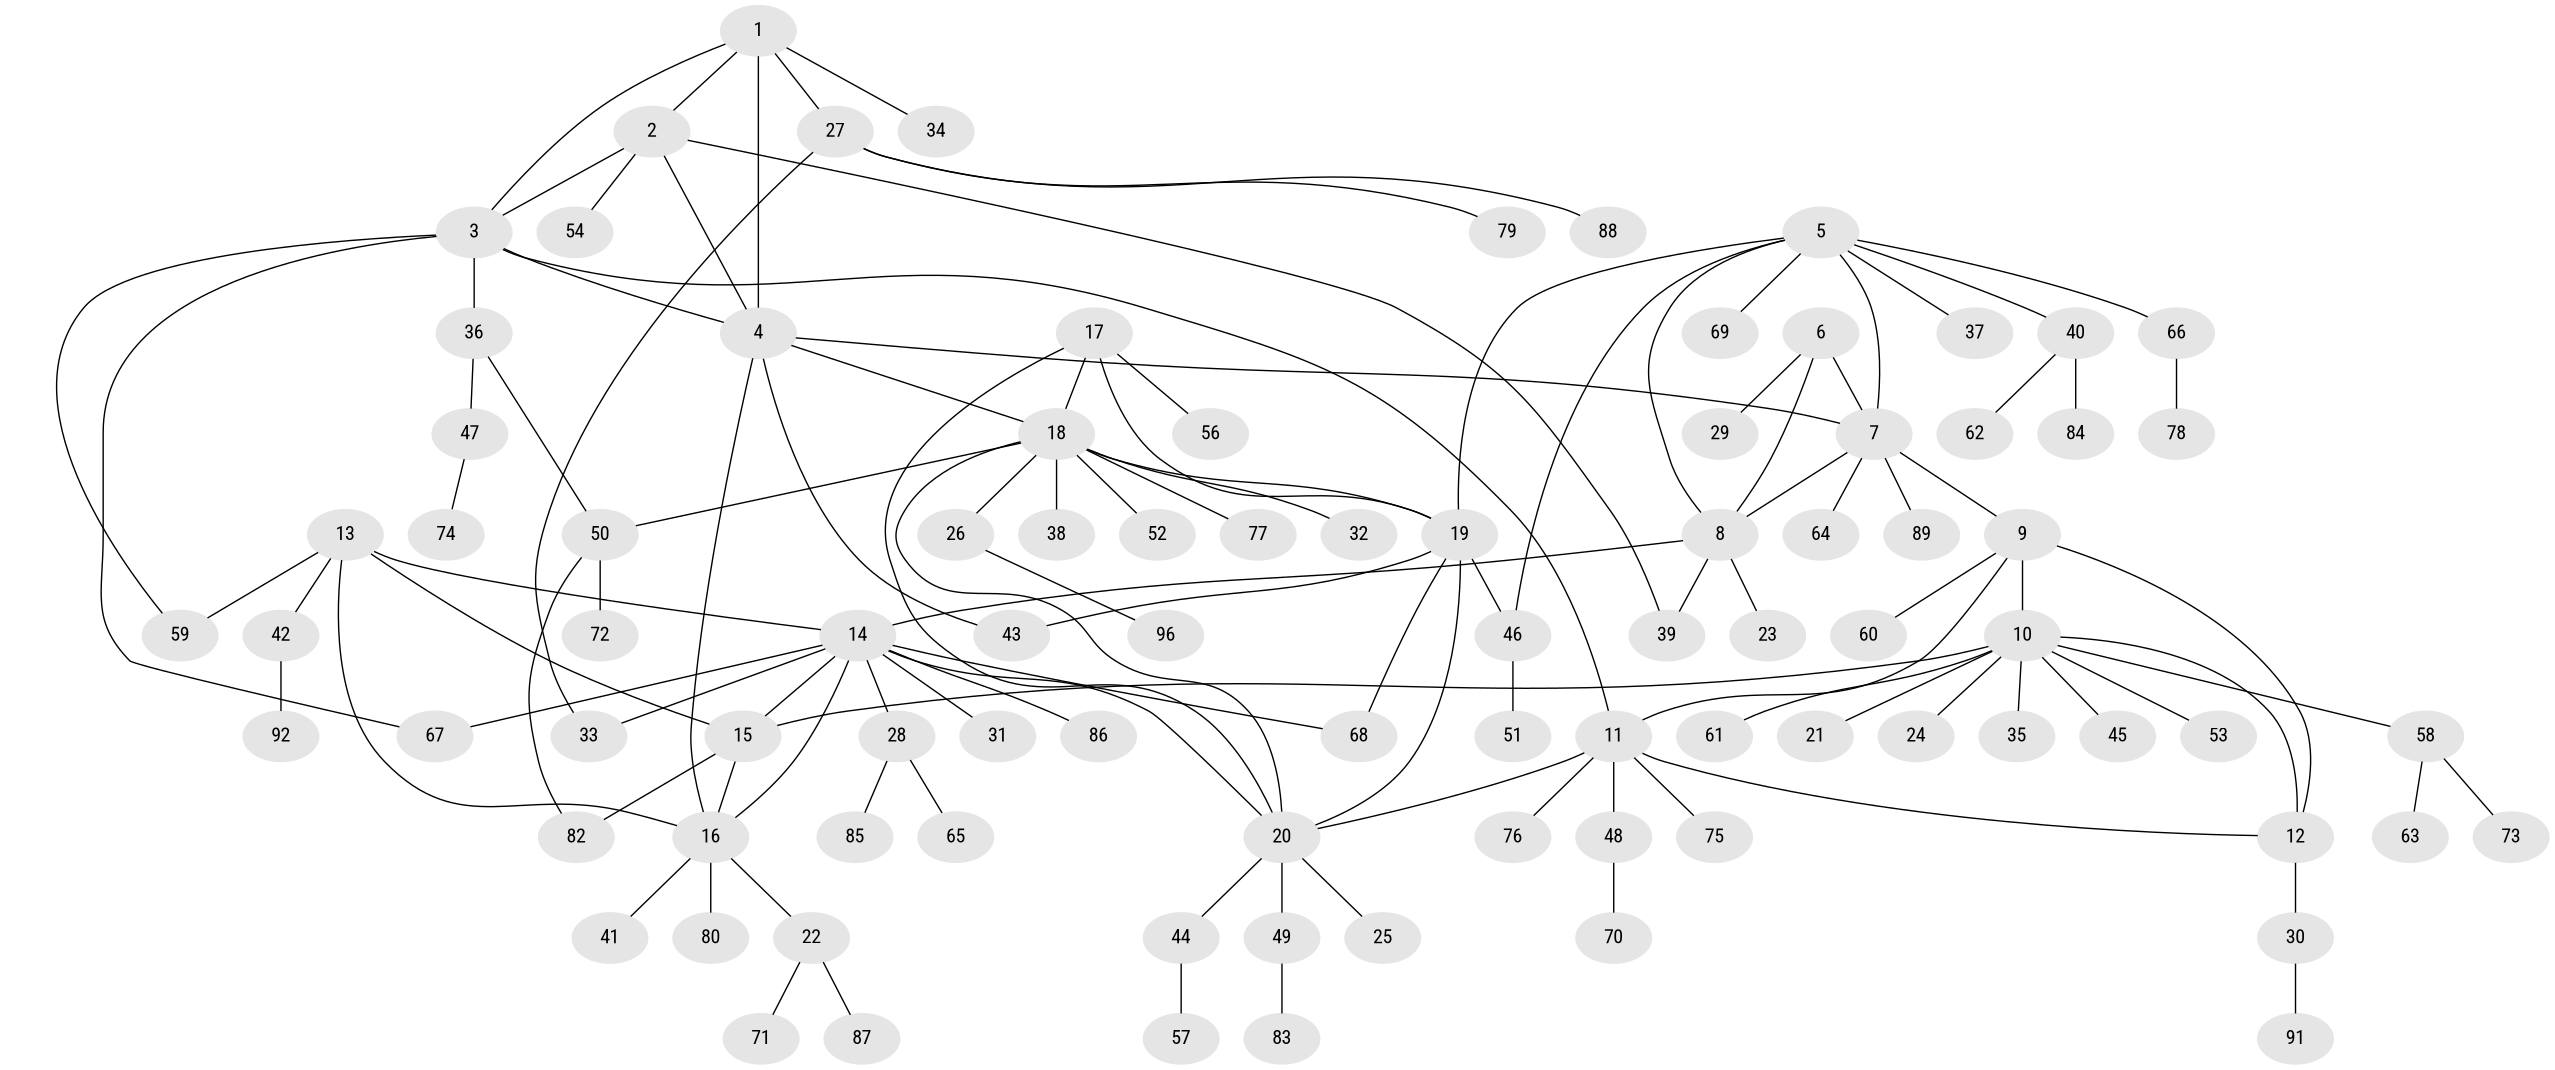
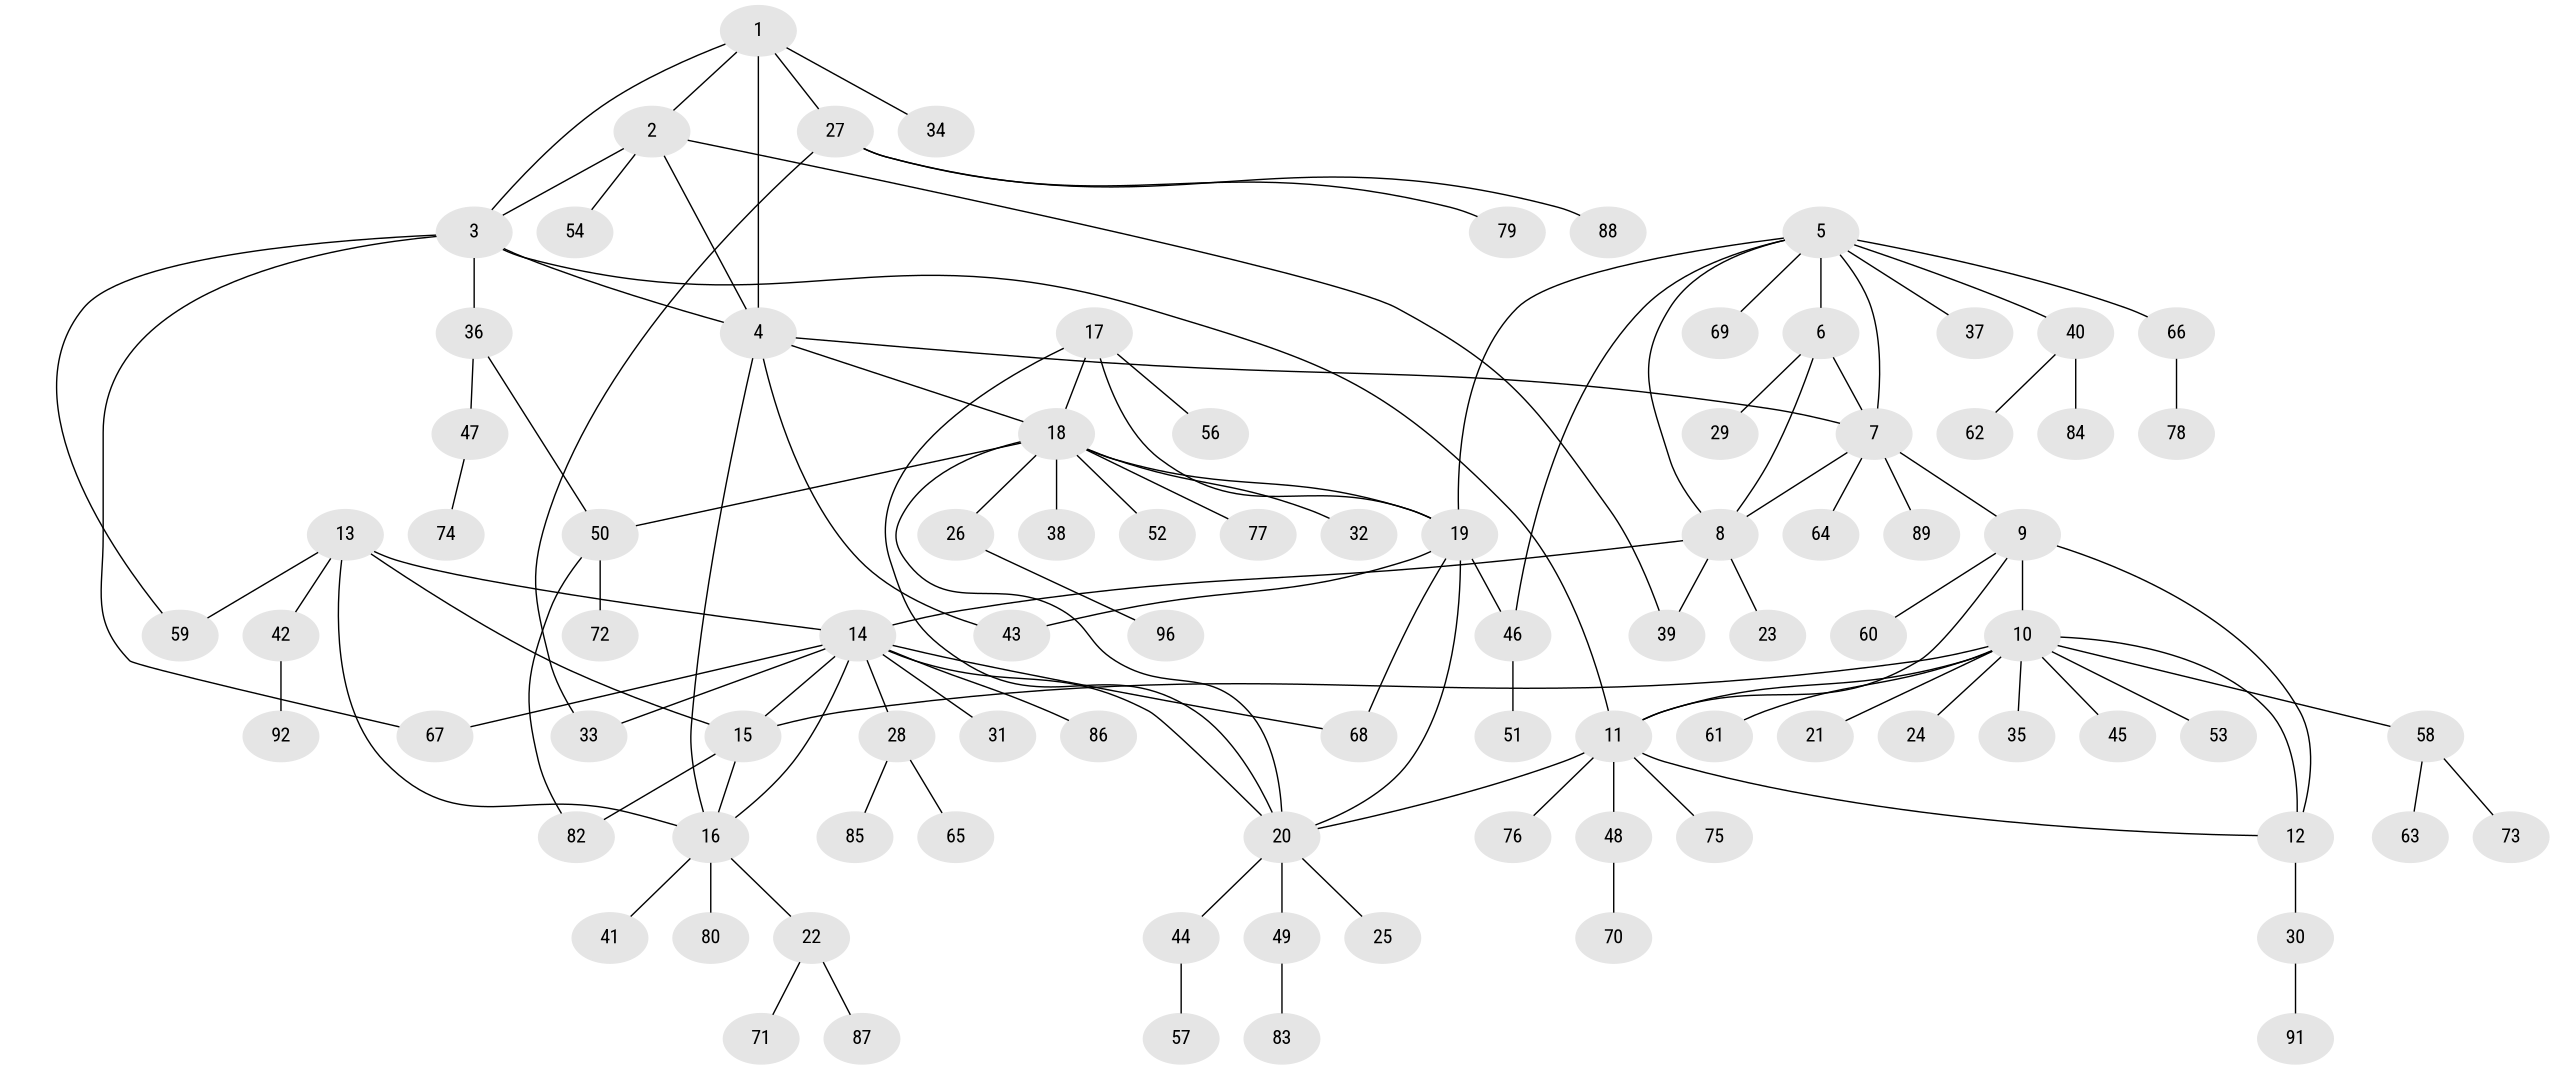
none -> (1821, 283)
none -> (1817, 685)
